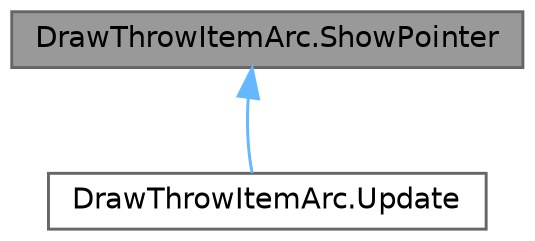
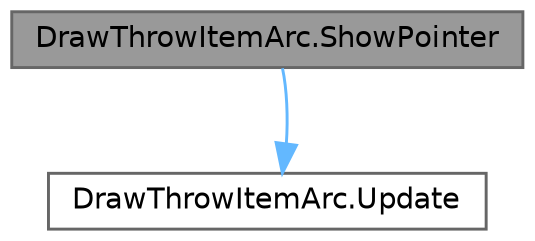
(248, 136) -> (287, 106)
